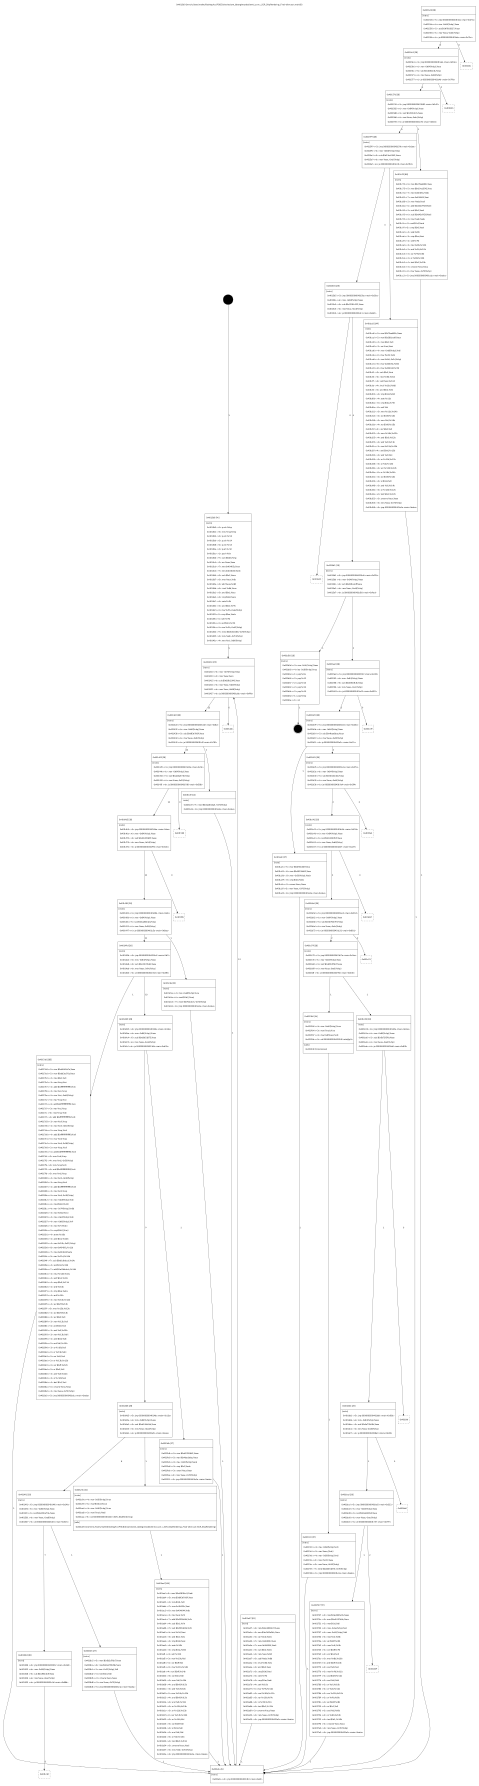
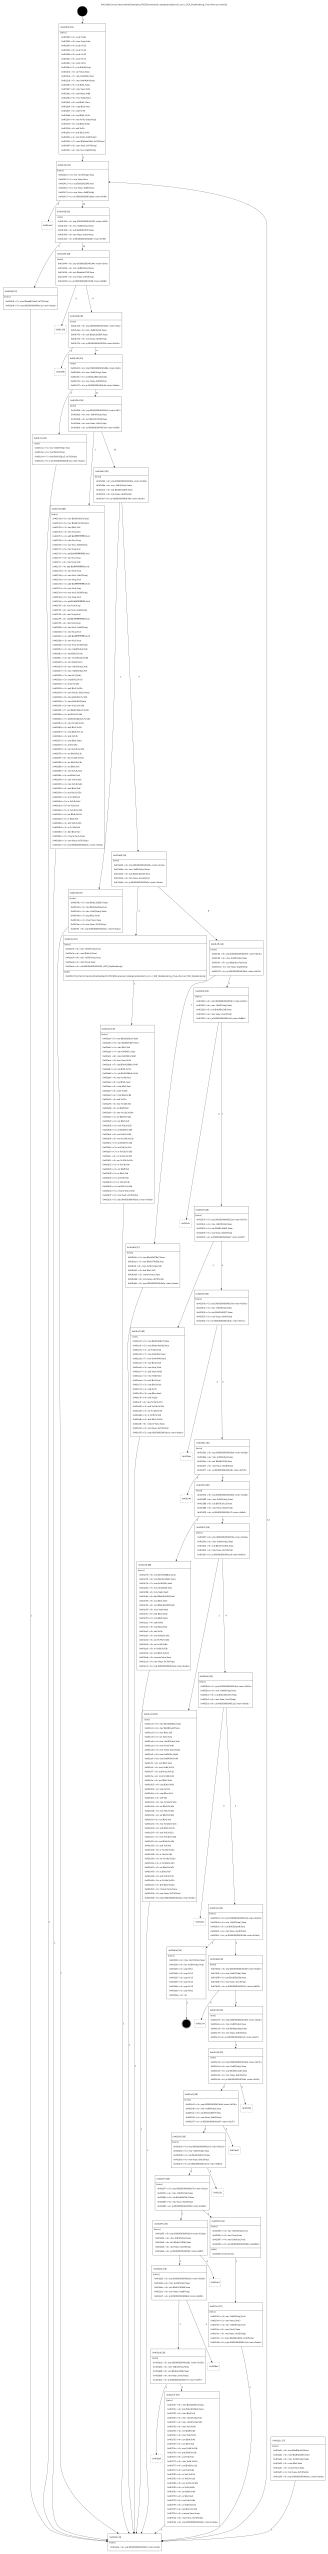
(292, 798) -> none
none -> (221, 1224)
